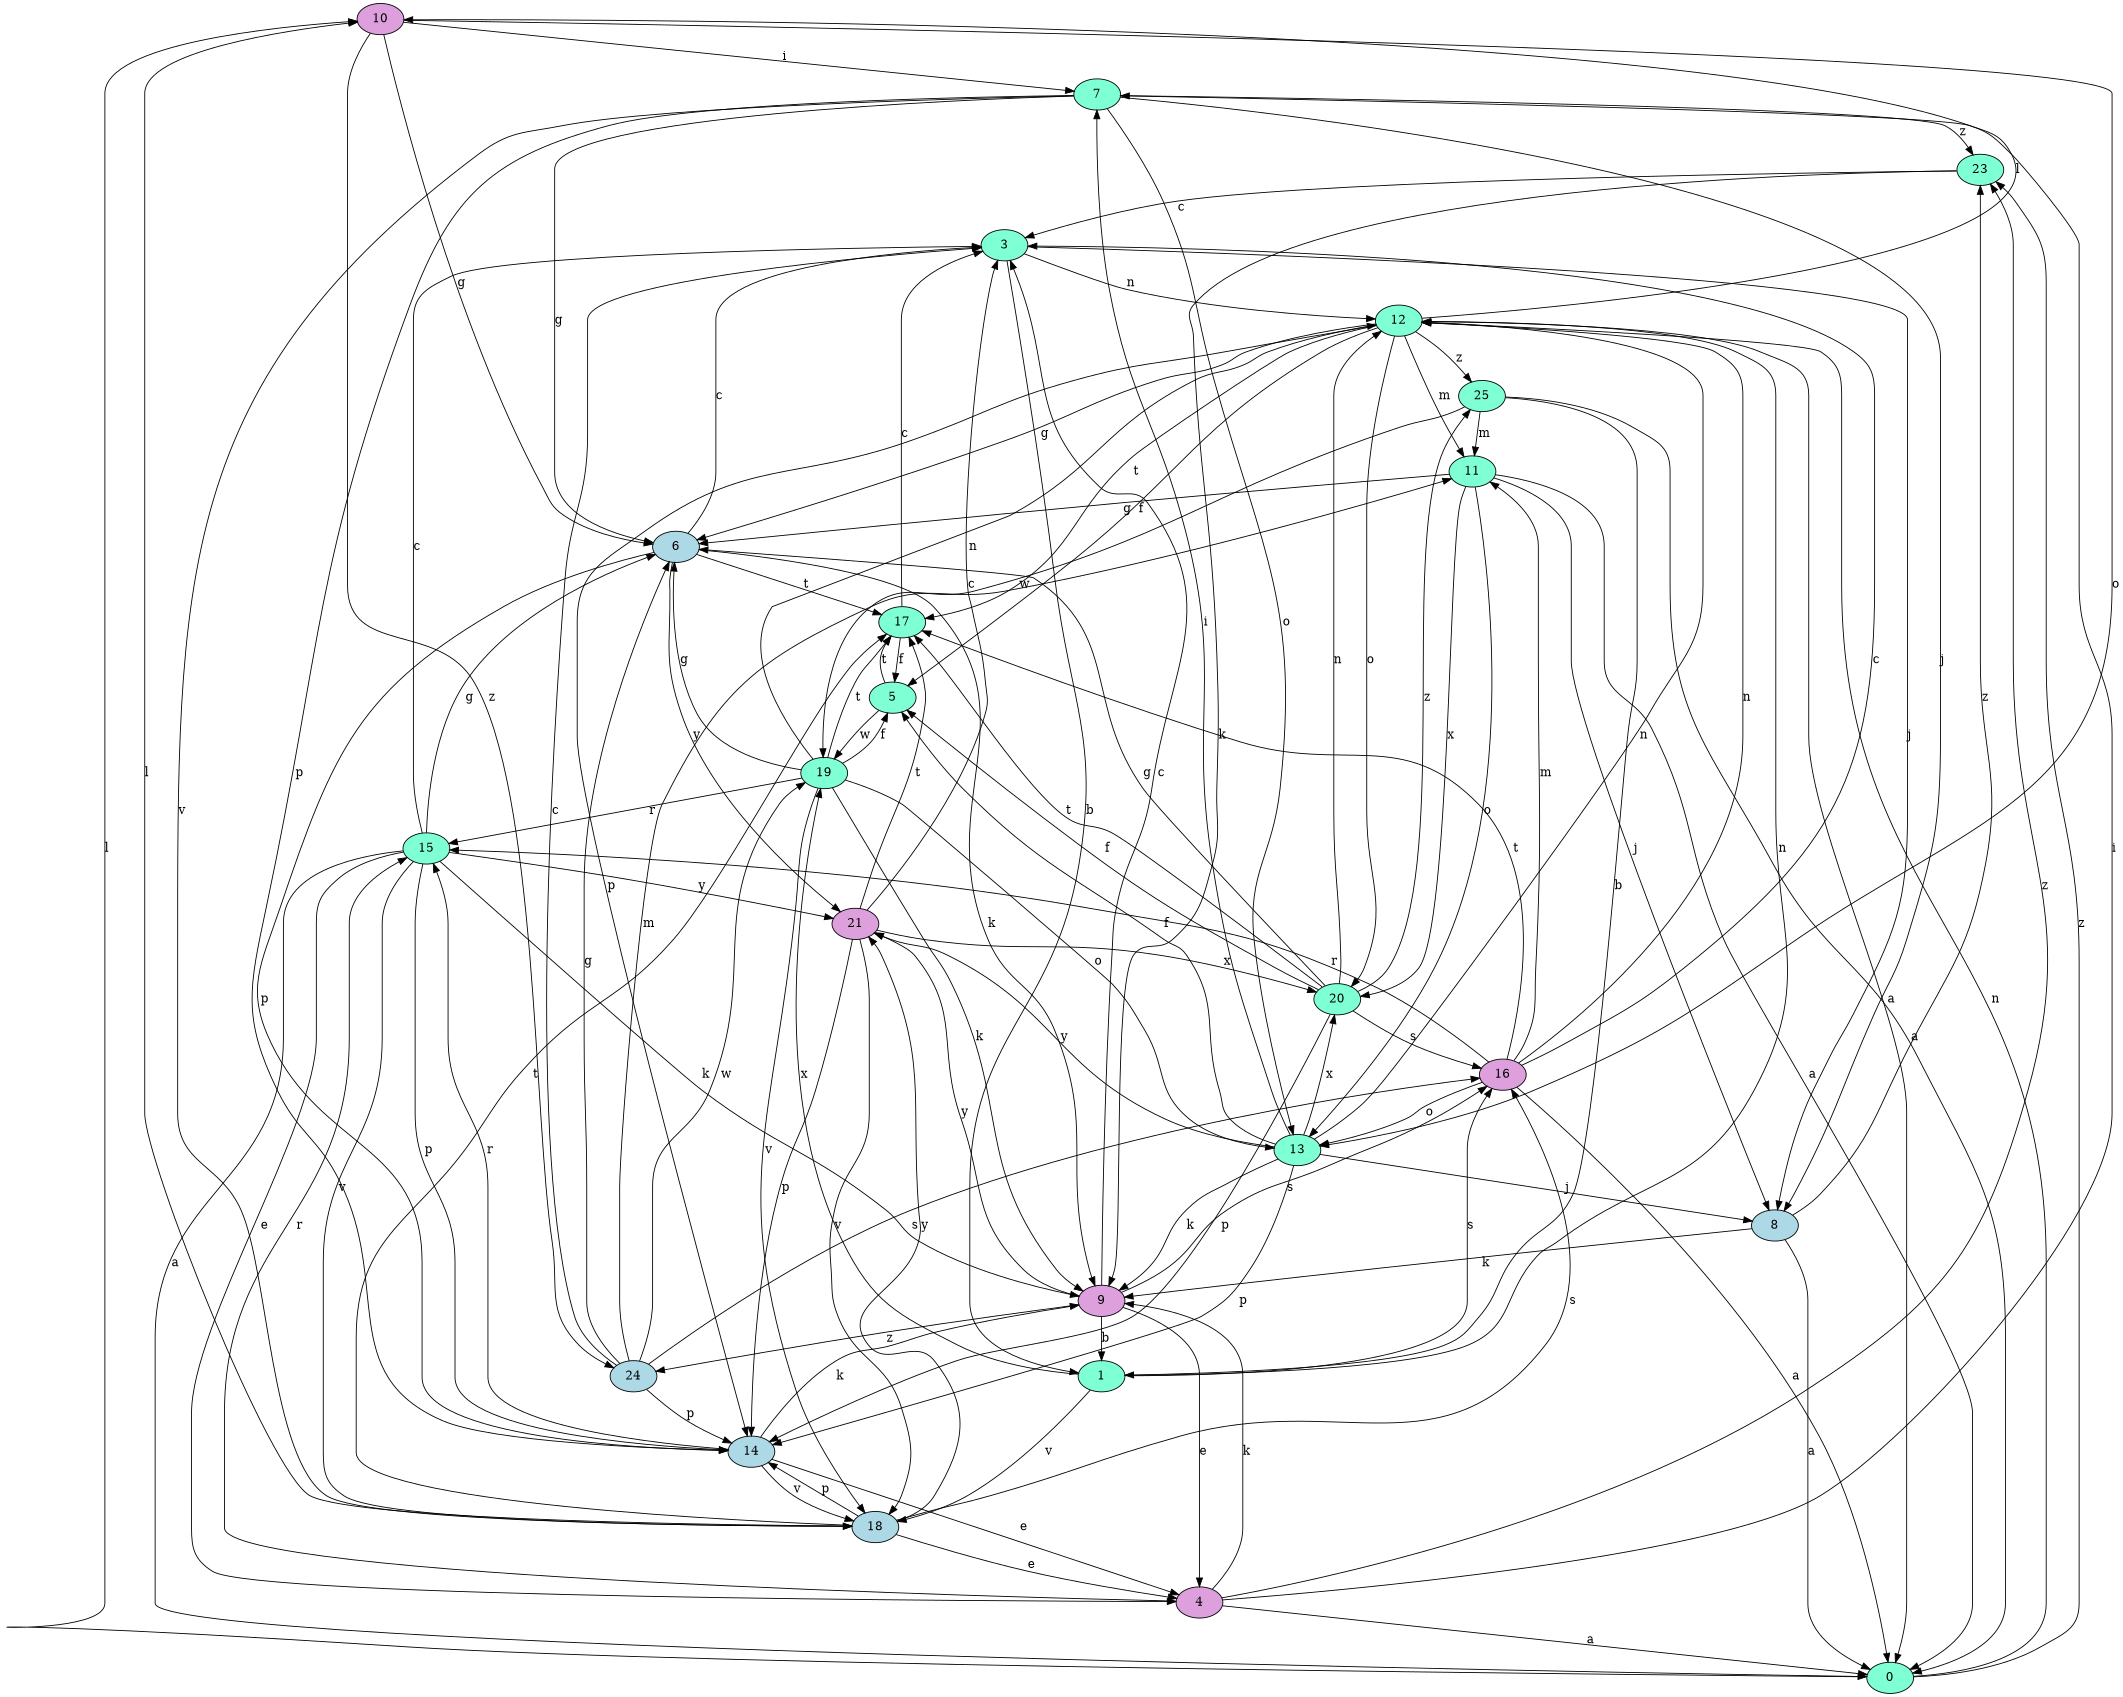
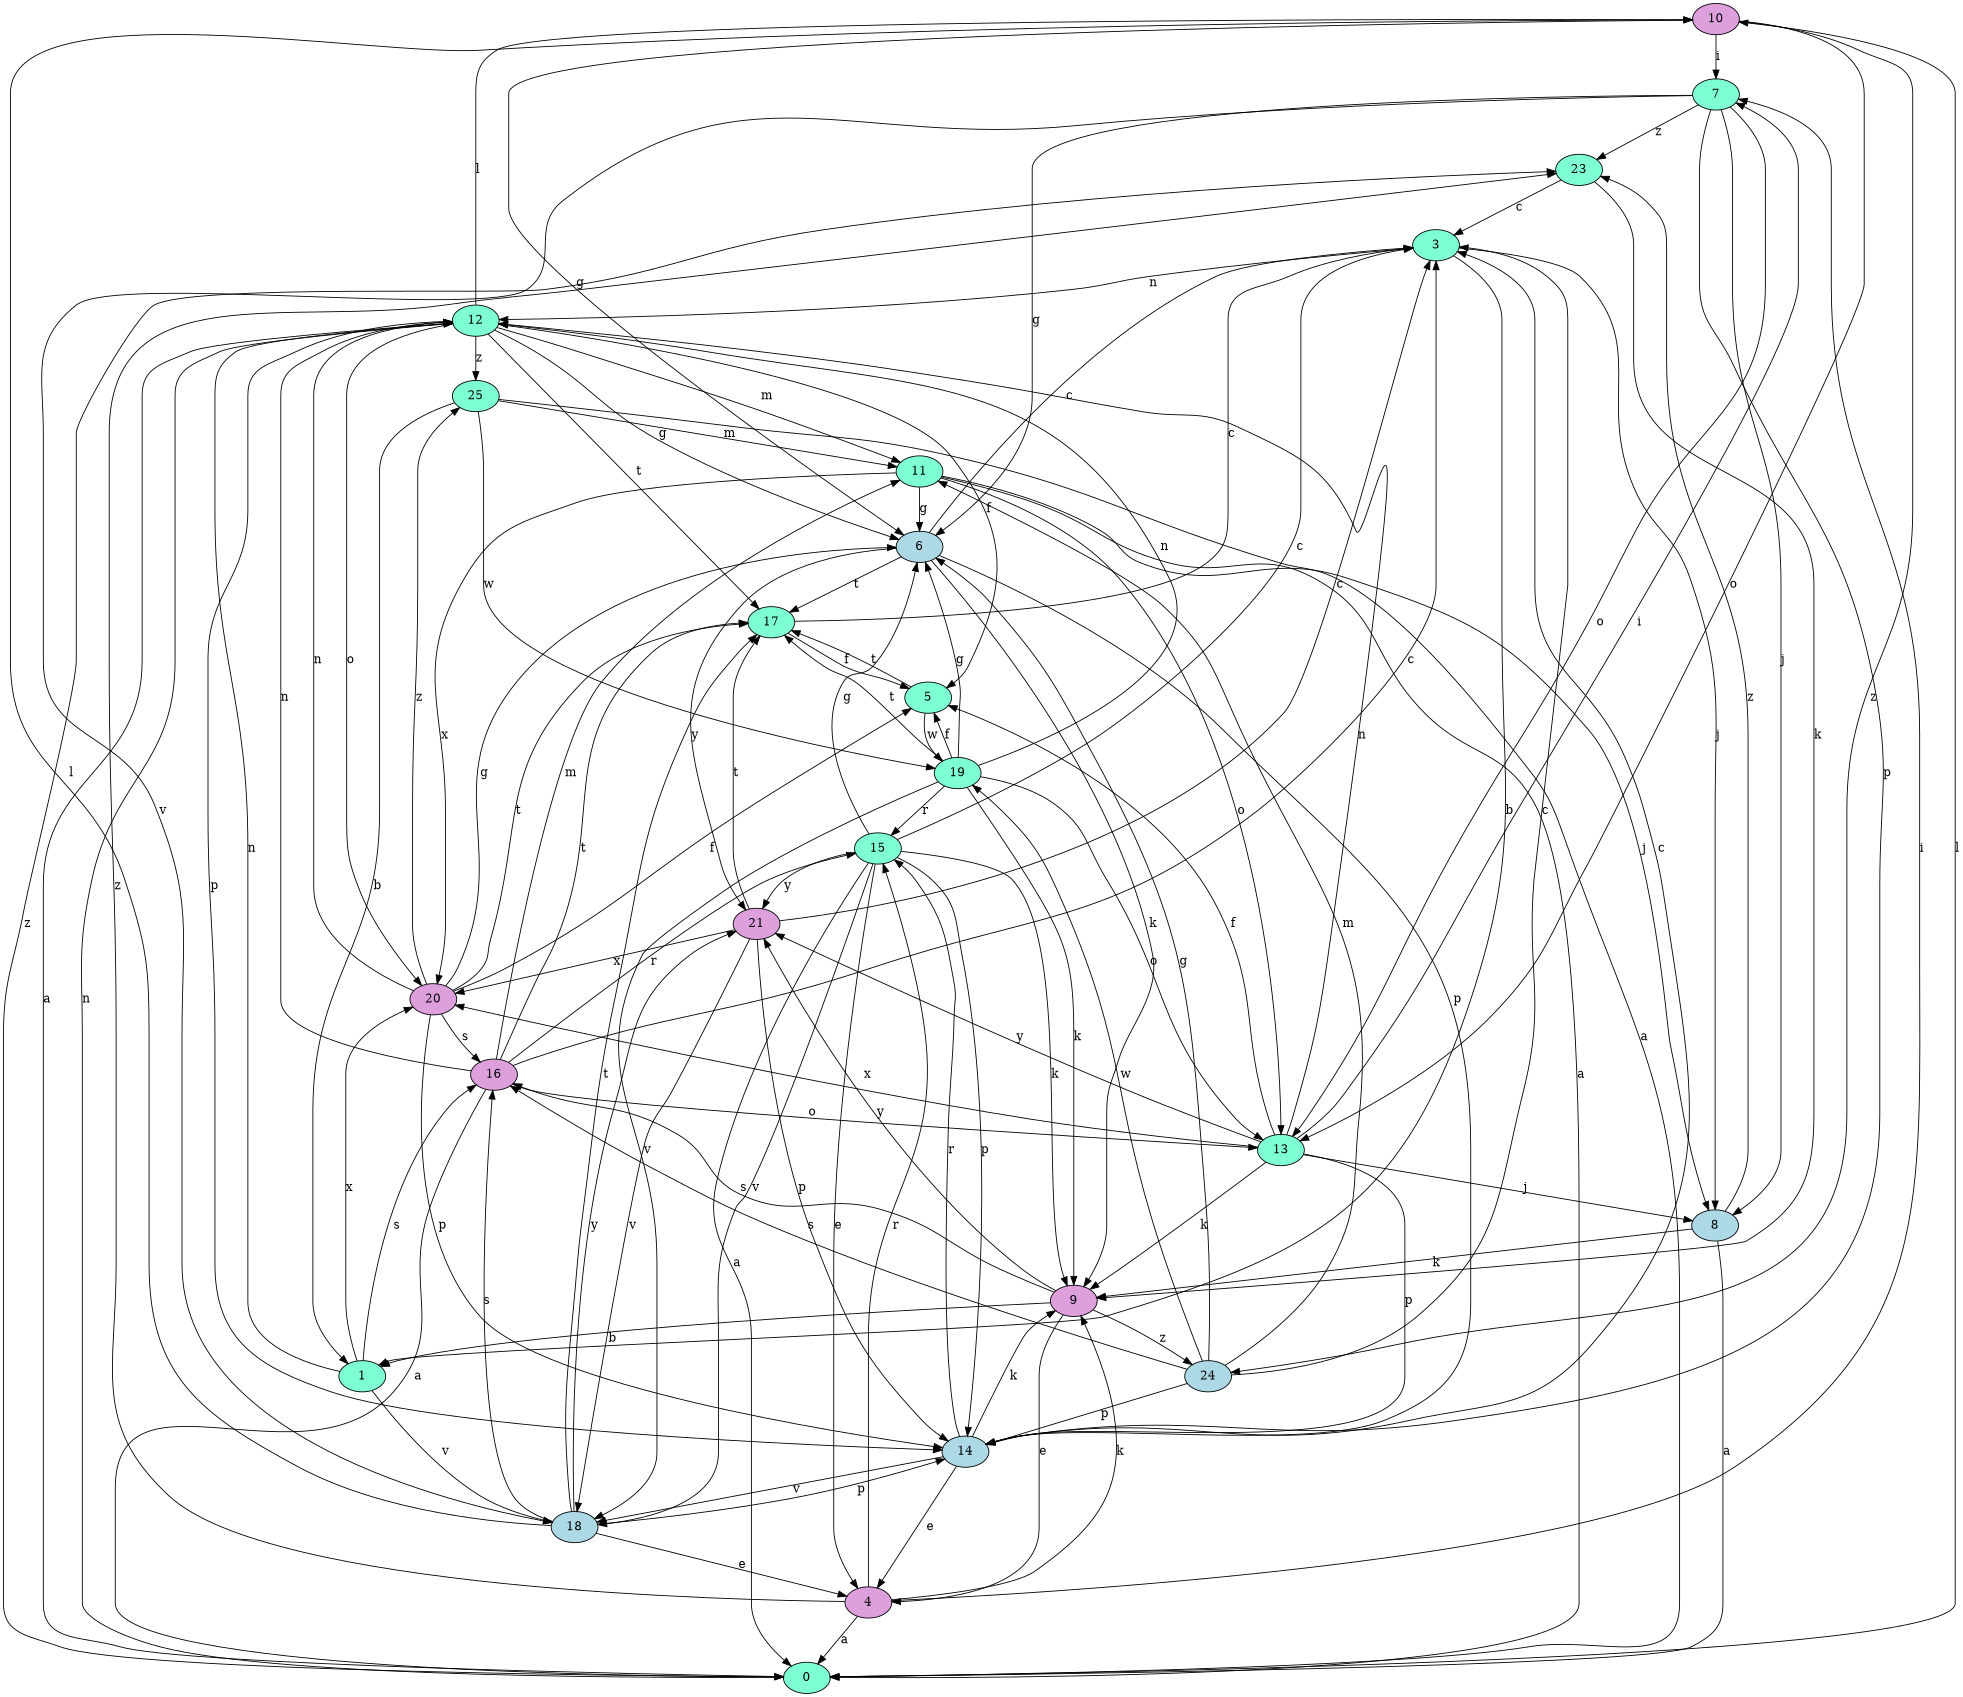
(1160, 746) -> (1689, 1092)
(1337, 999) -> (433, 999)
(819, 1180) -> (346, 1172)
